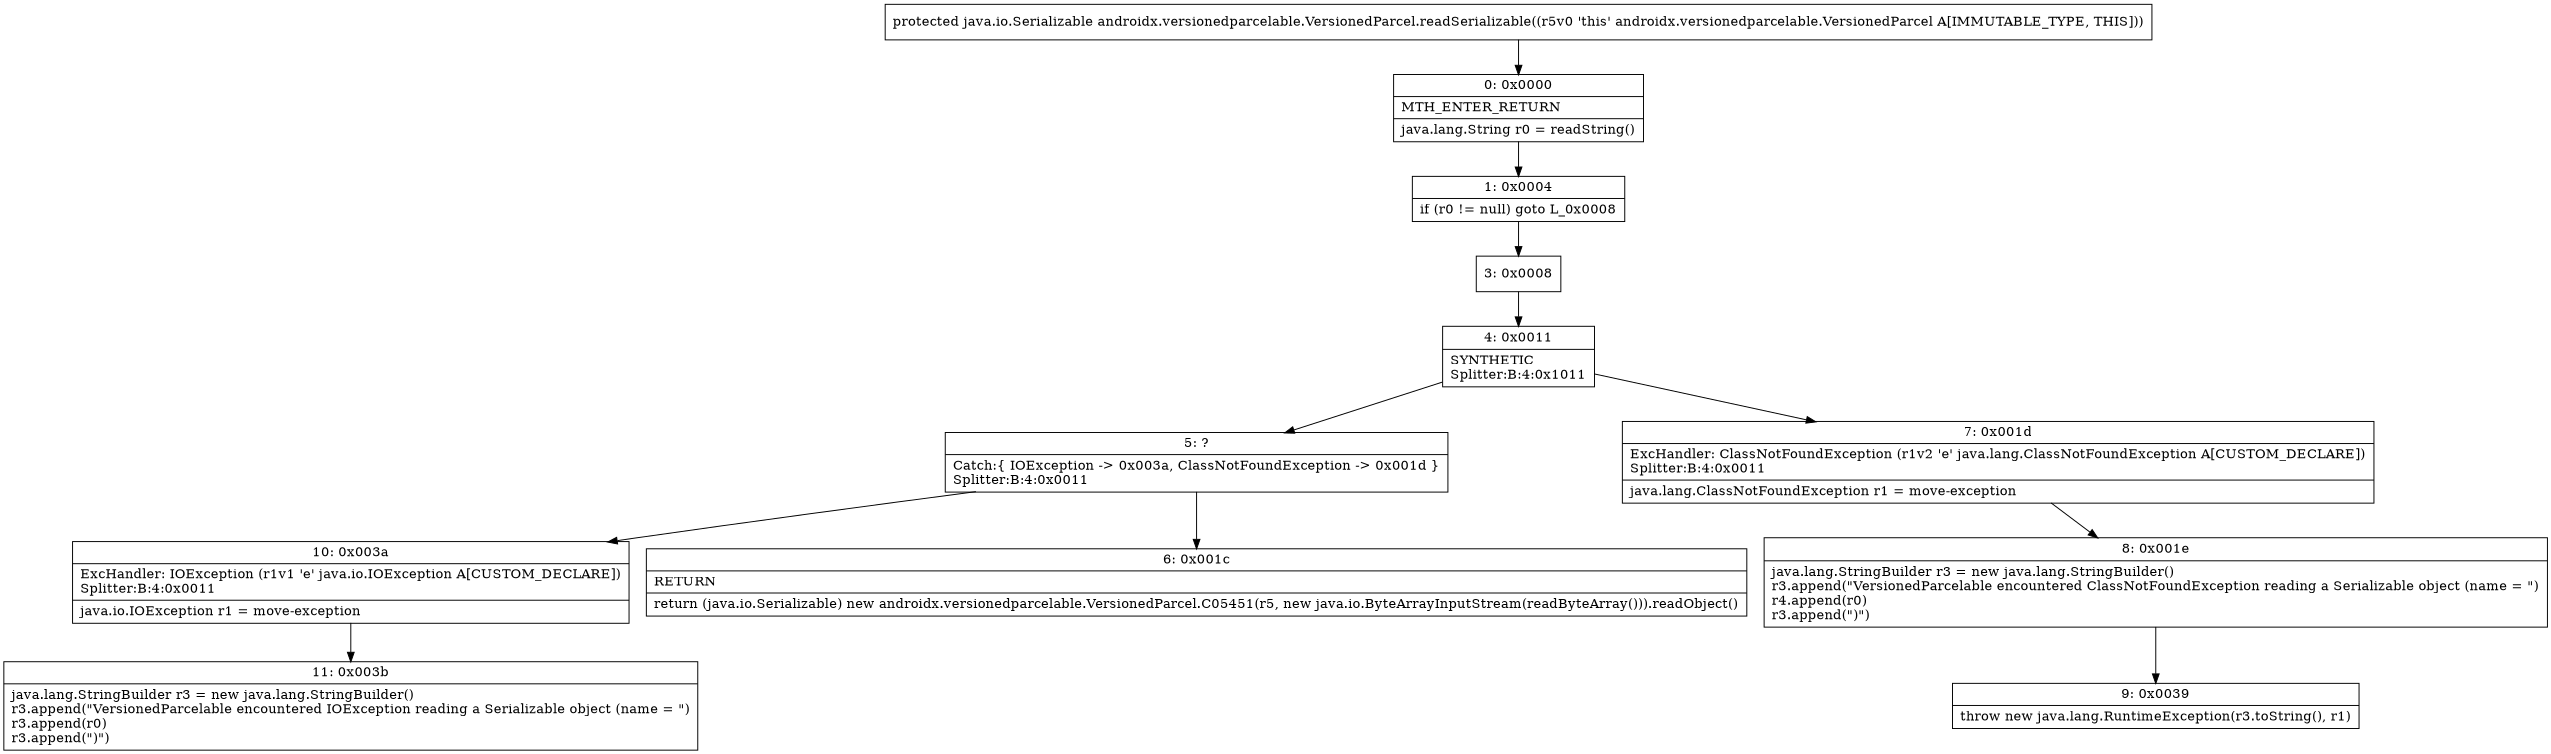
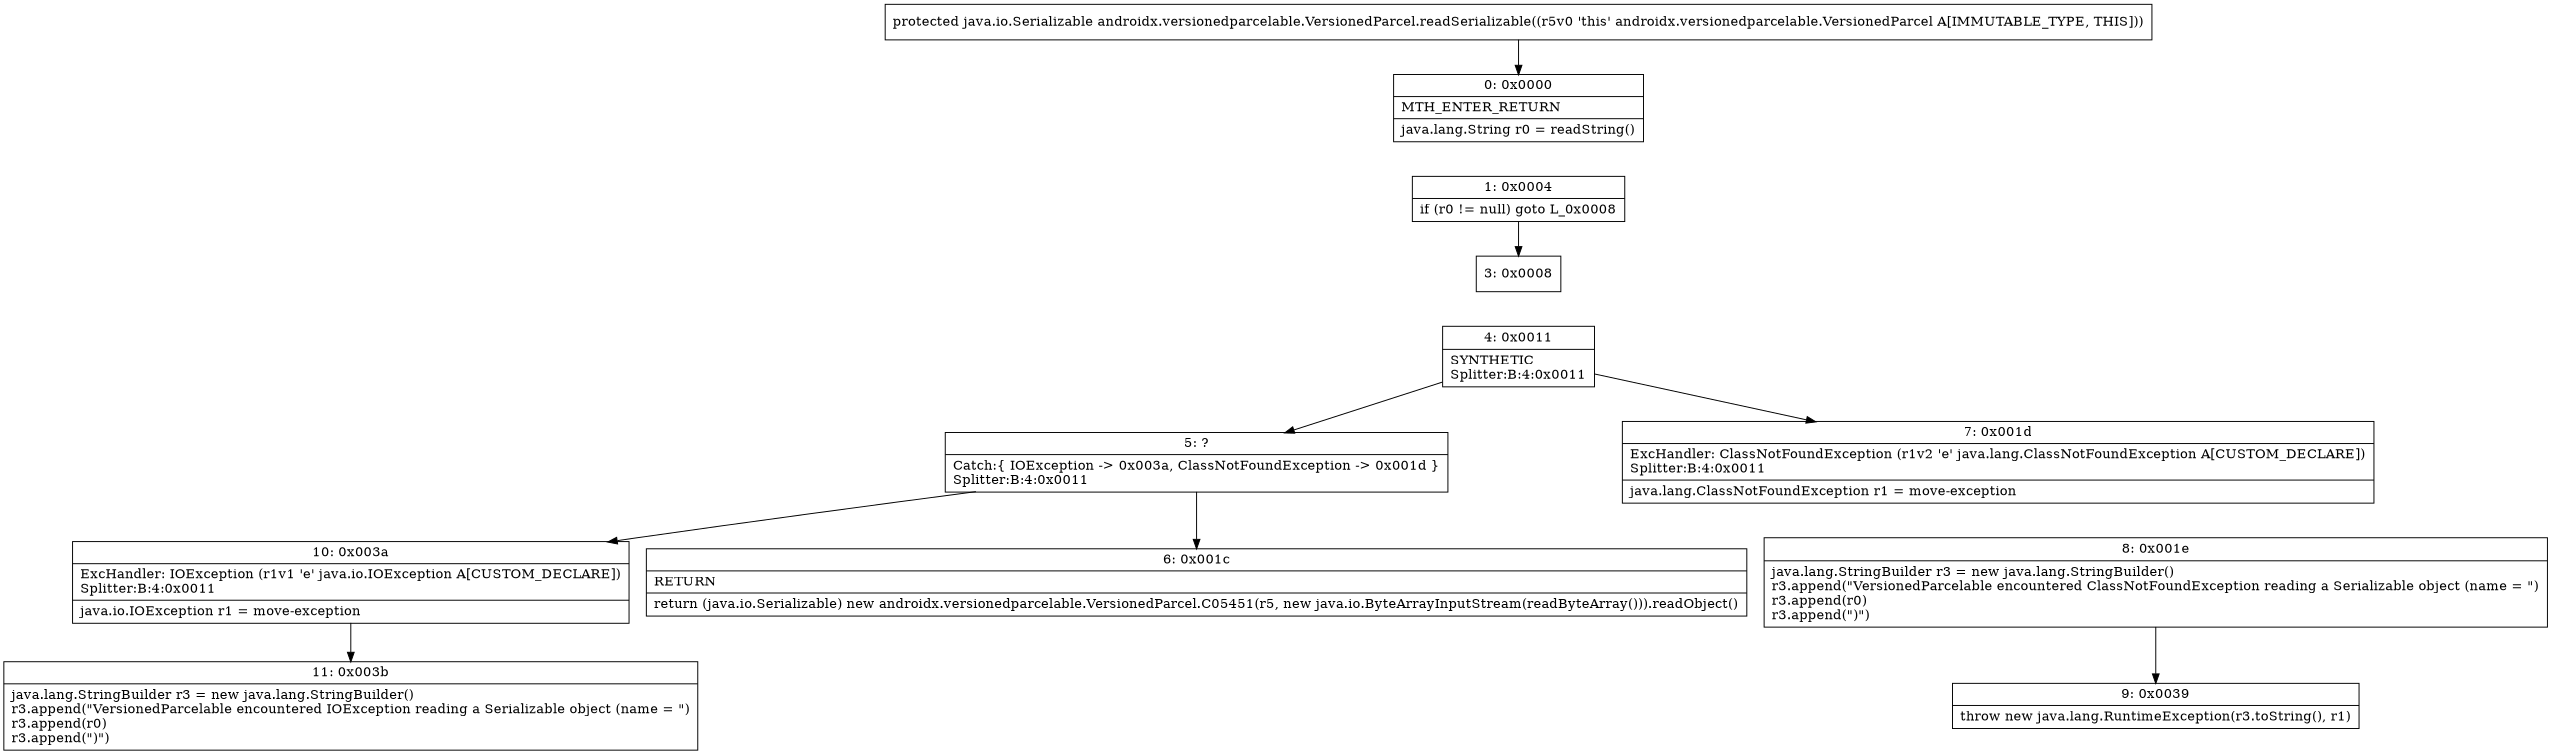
(1519, 154) -> none
(1519, 304) -> none
(1519, 375) -> (1519, 375)
(2070, 517) -> none
(1820, 601) -> (1820, 601)
